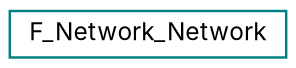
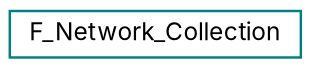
(148, 34) -> (155, 34)
